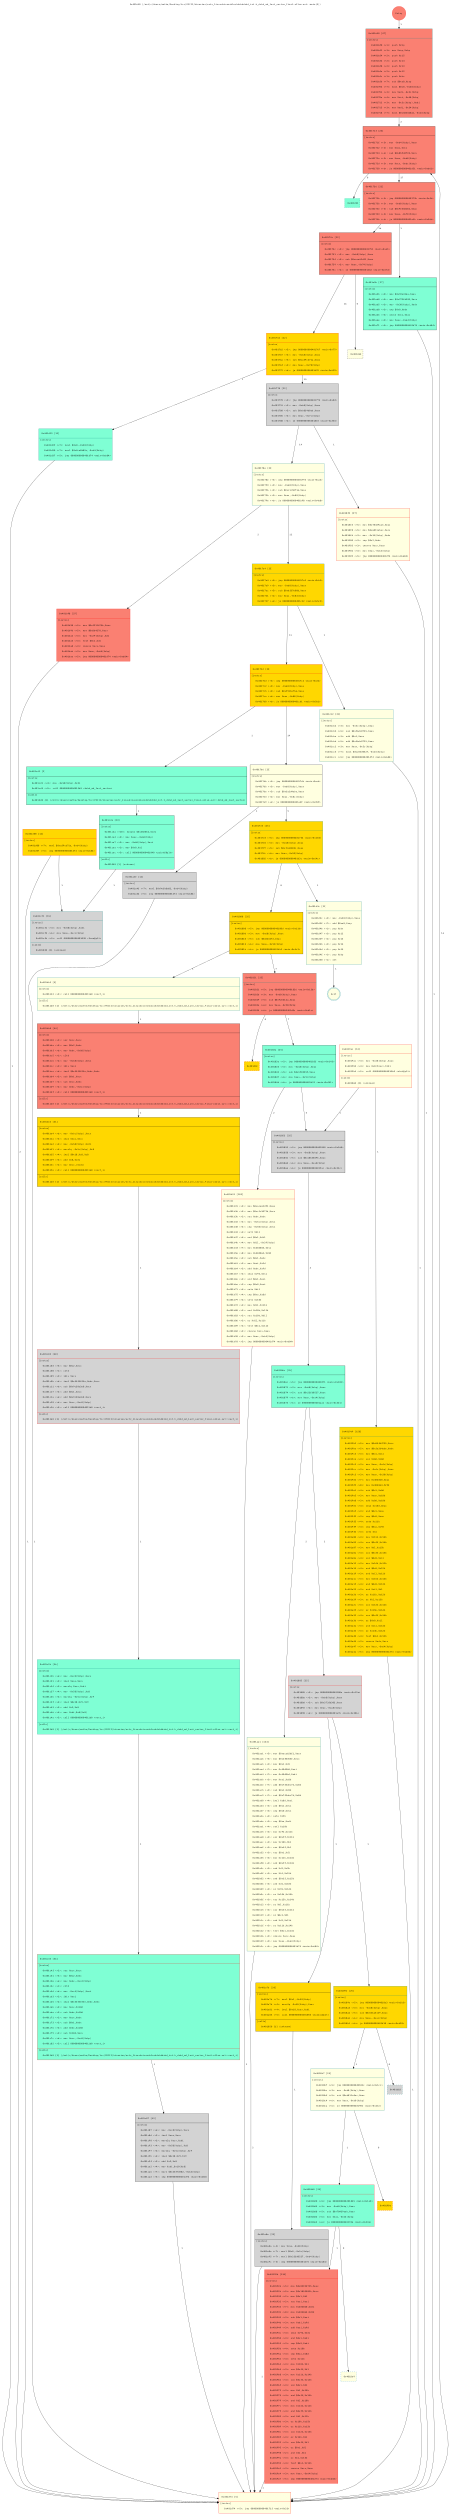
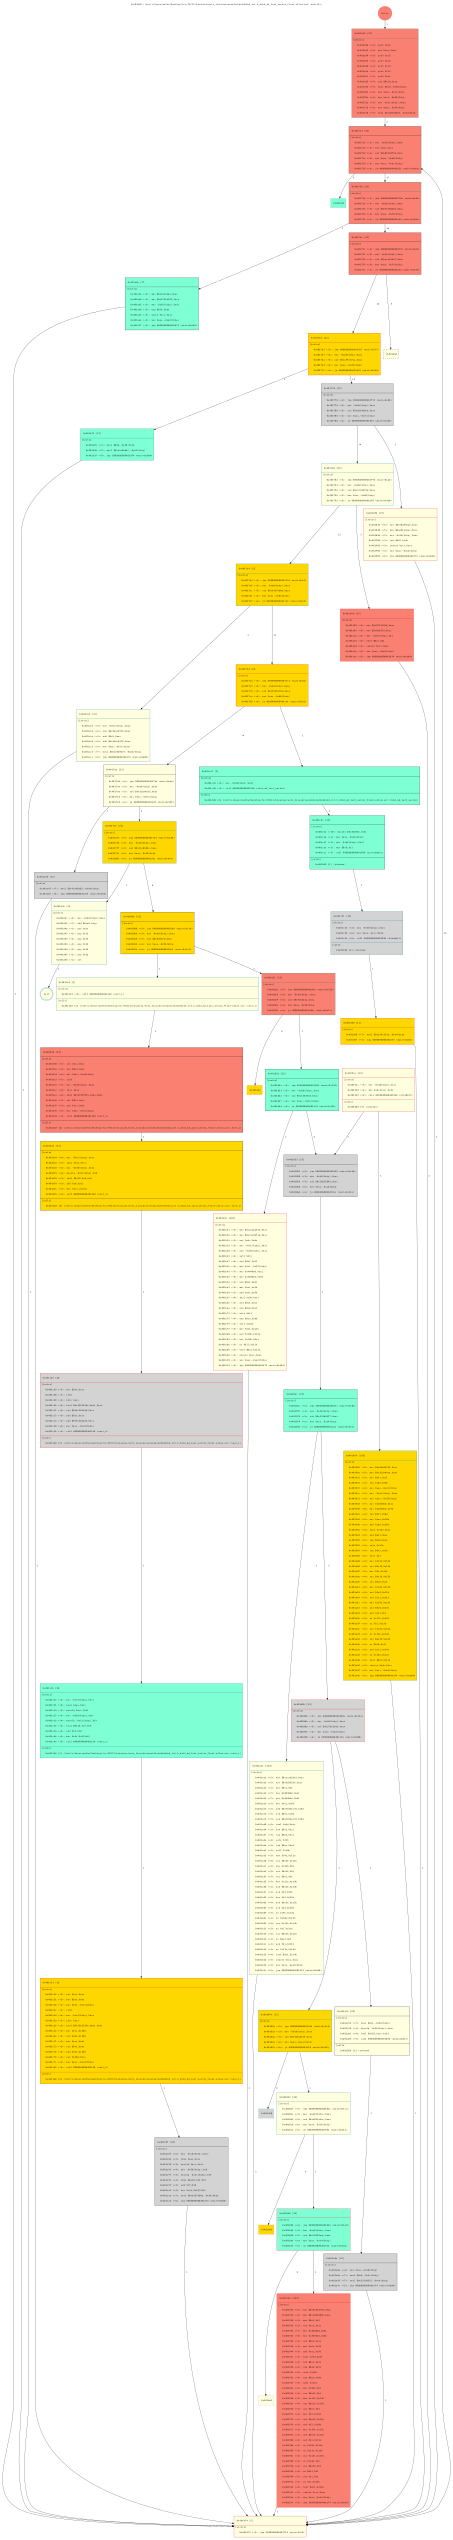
(59, 883) -> (373, 986)
(139, 2007) -> (141, 2031)
(293, 2007) -> (372, 2031)
